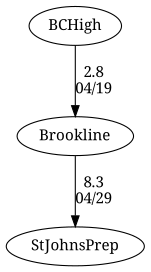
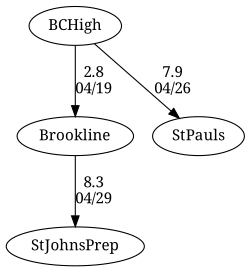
none -> (198, 136)
